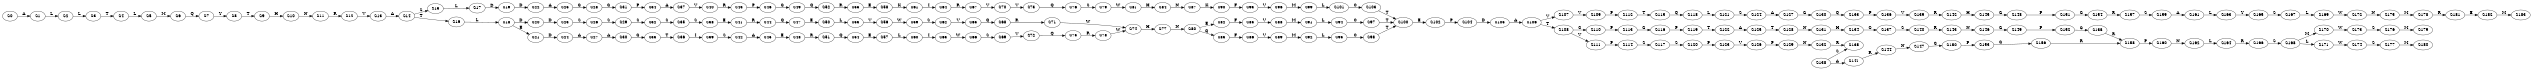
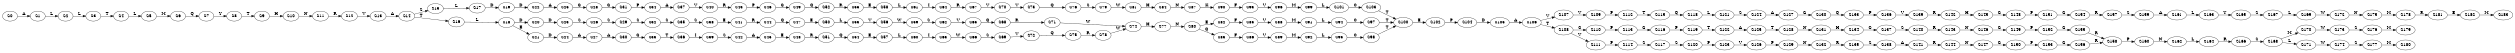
(899, 5) -> (899, 5)
(1836, 55) -> (1869, 45)
